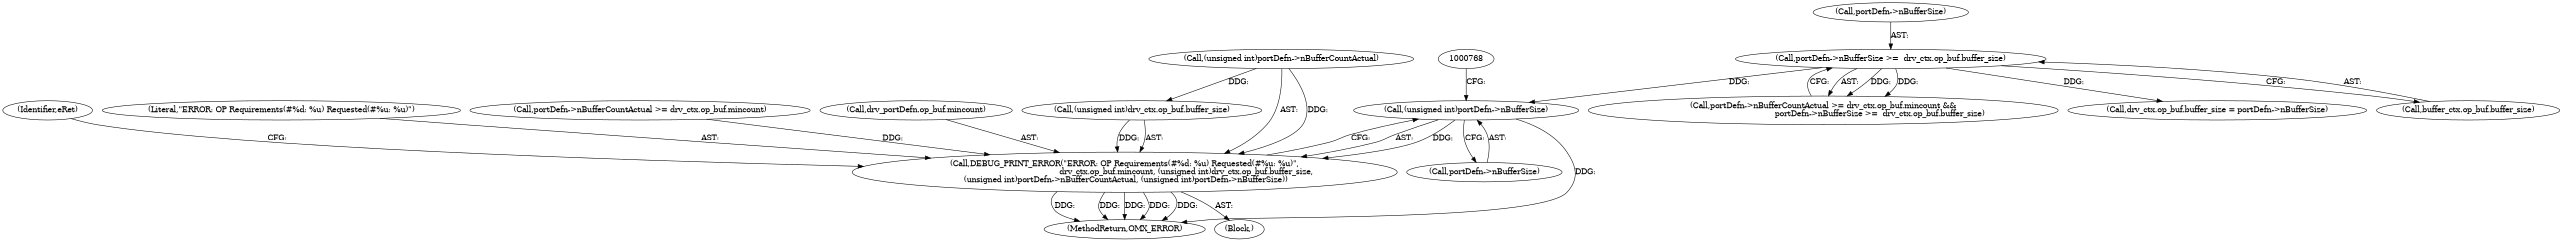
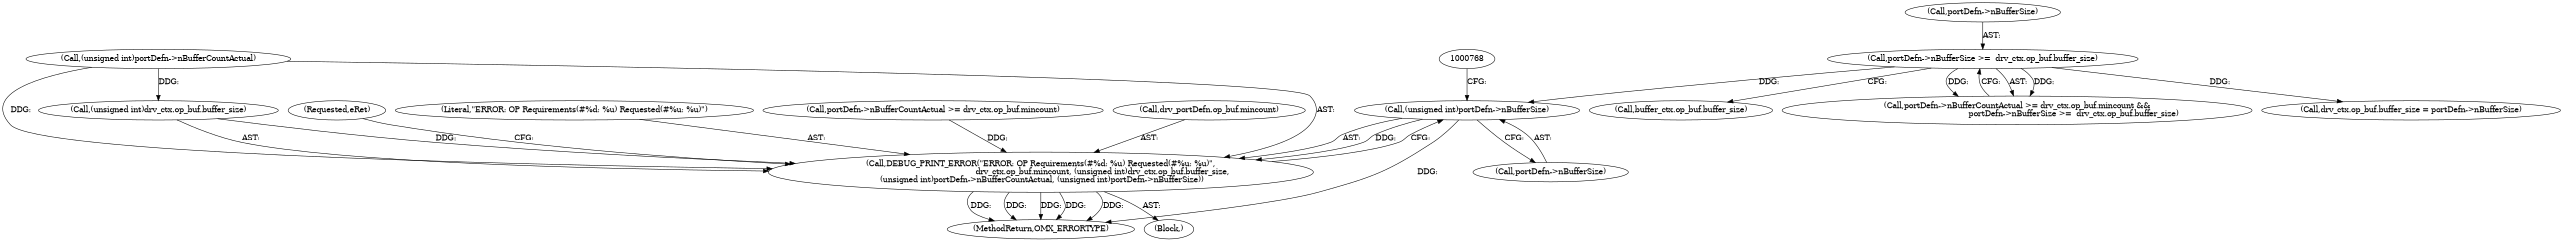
(2238, 73) -> none
(48, 110) -> (337, 110)
(1125, 229) -> (1041, 229)
